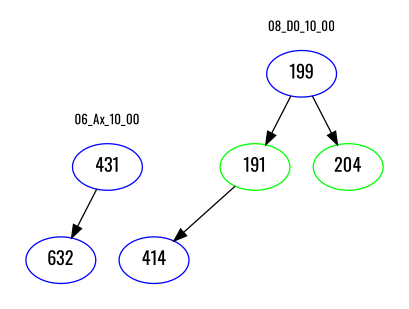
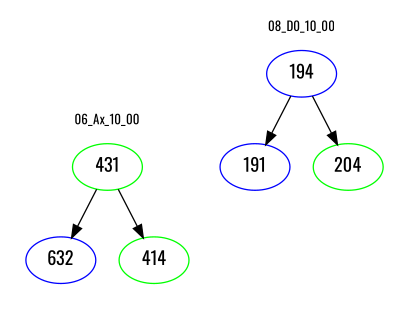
(302, 74) -> (302, 74)
(107, 167) -> (107, 167)
(255, 167) -> (255, 167)
(209, 209) -> (128, 208)
(154, 260) -> (154, 260)
